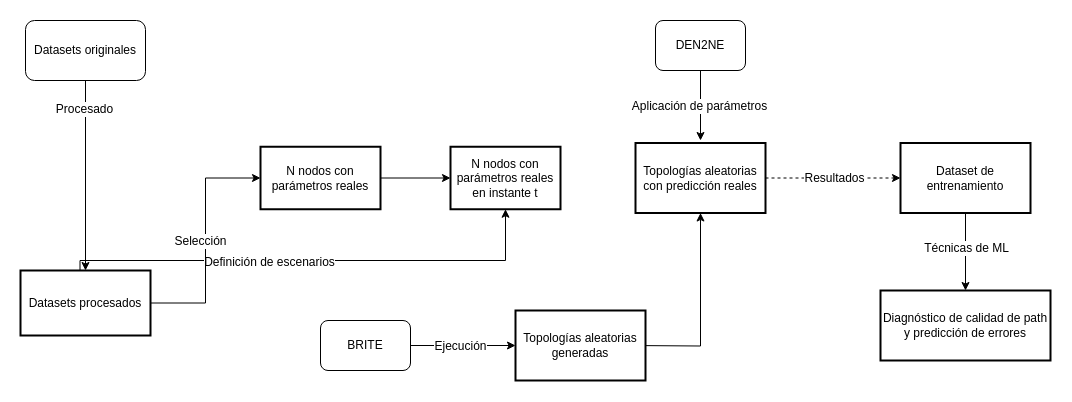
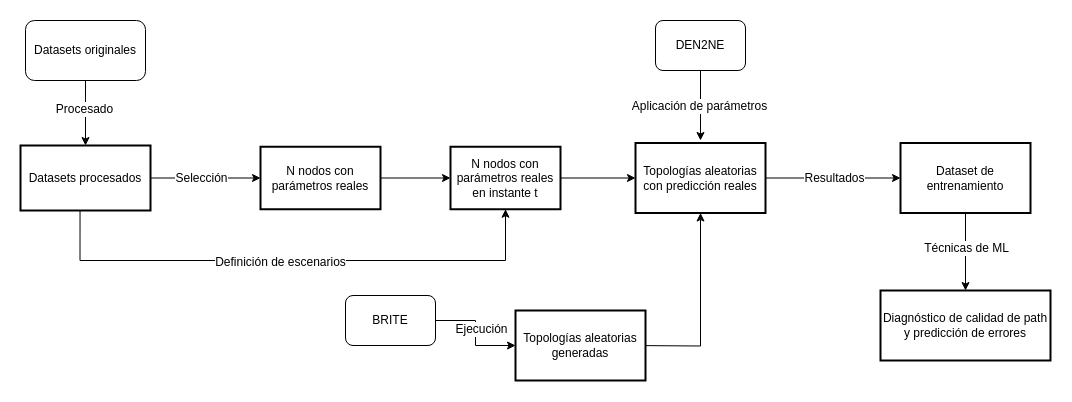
none -> (595, 178)
(784, 178) -> (784, 178)
(86, 303) -> (86, 178)
(366, 346) -> (391, 321)
